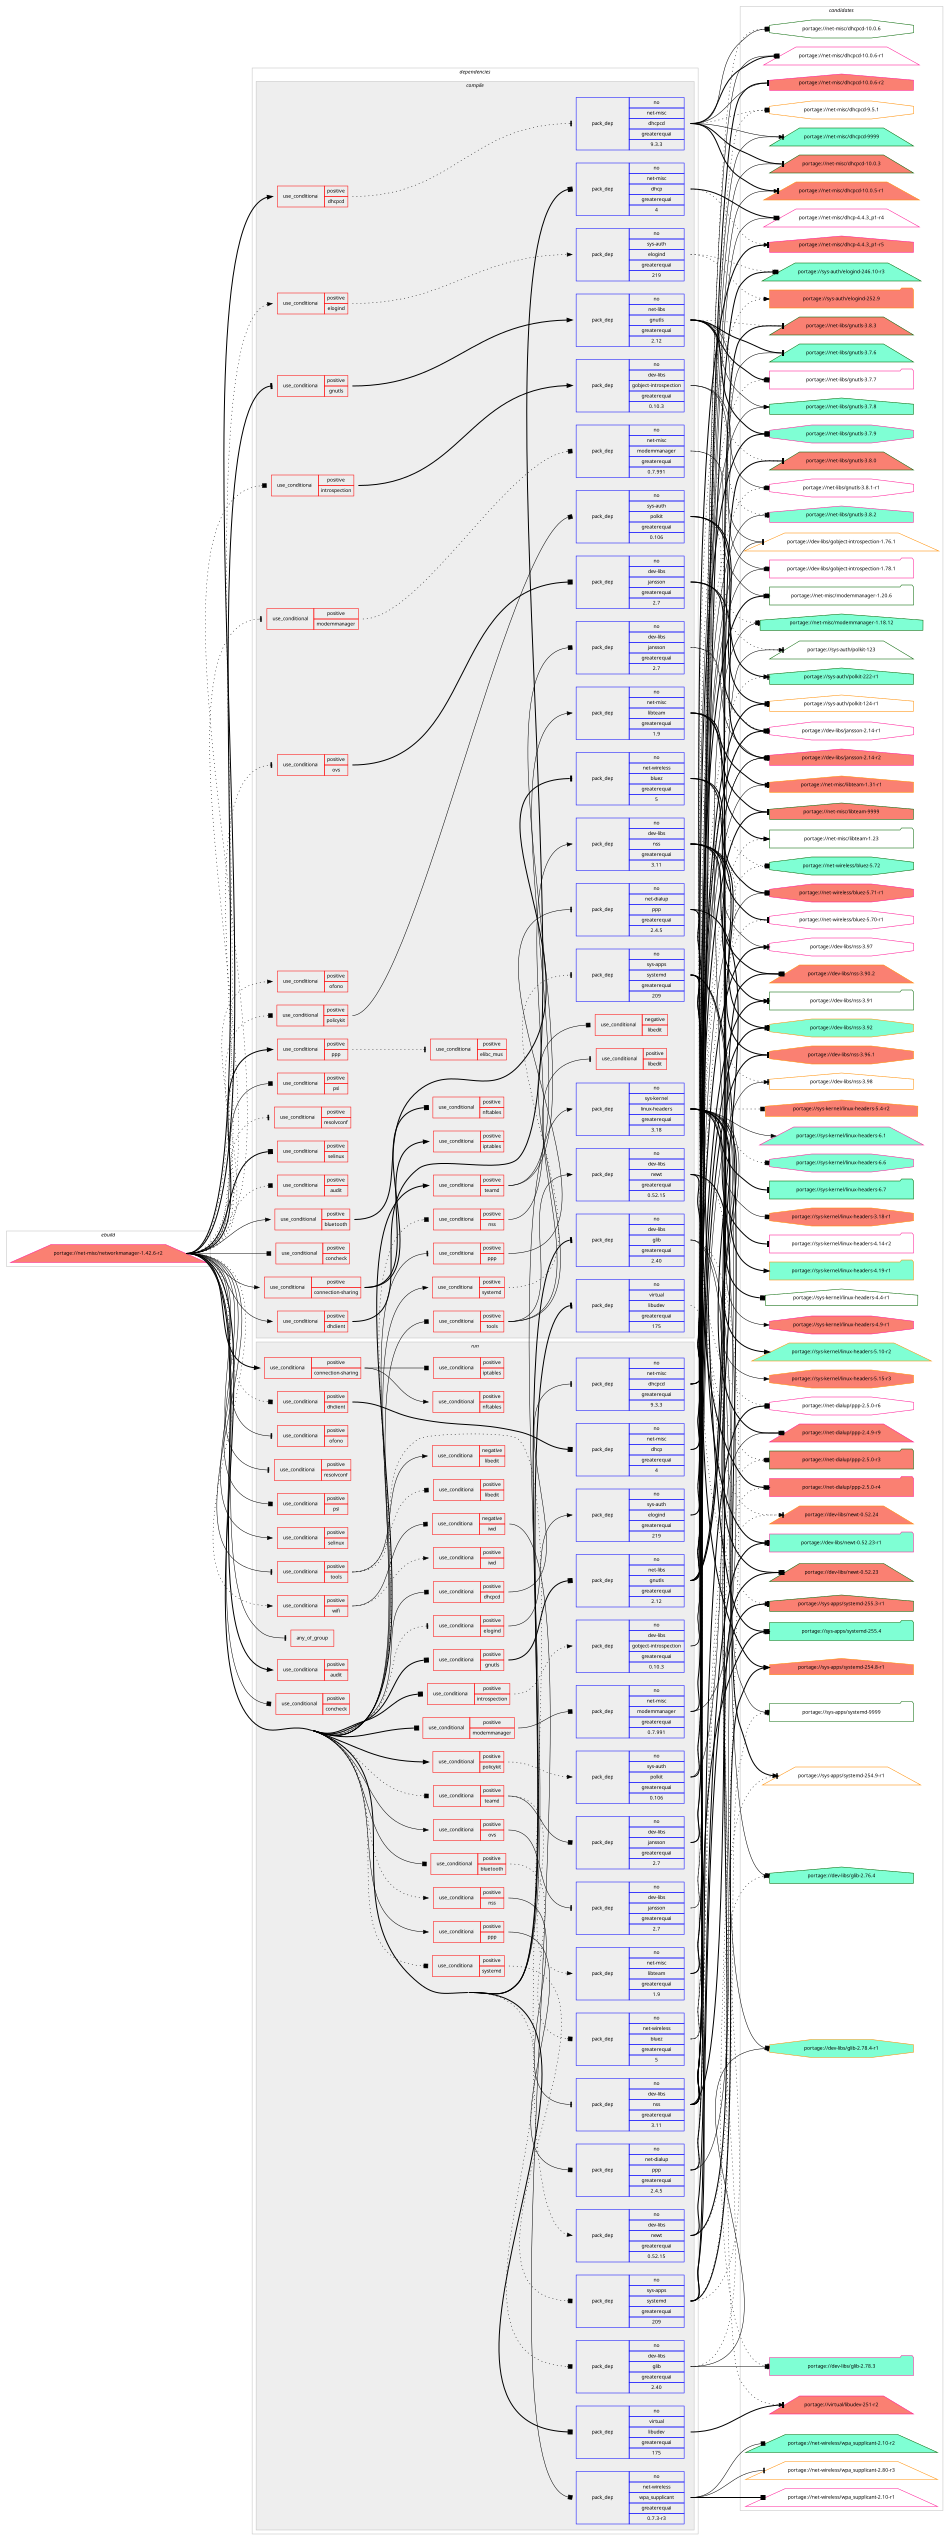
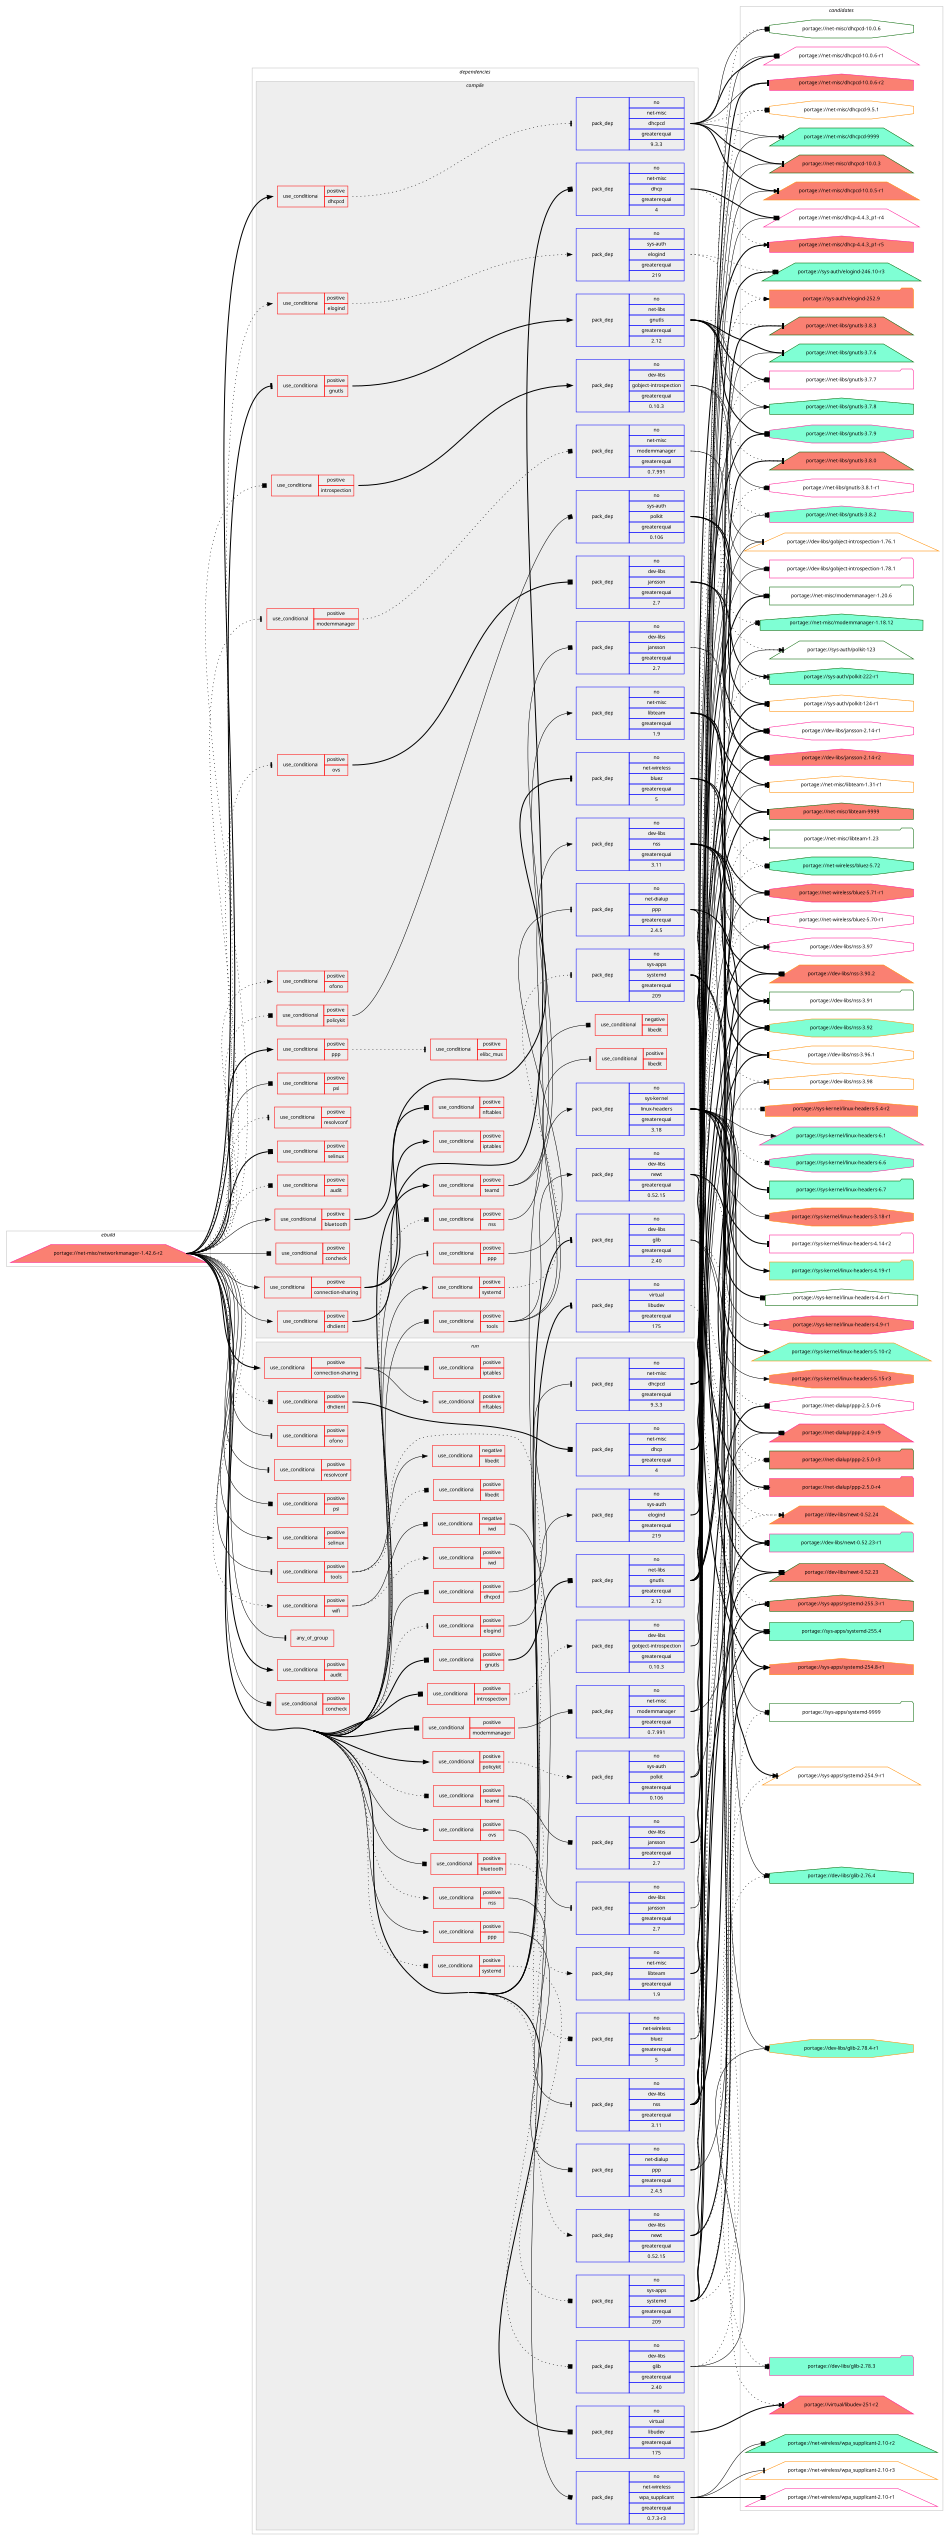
(842, 785) -> (842, 785)
(842, 1055) -> (842, 1055)
(842, 2470) -> (842, 2470)
